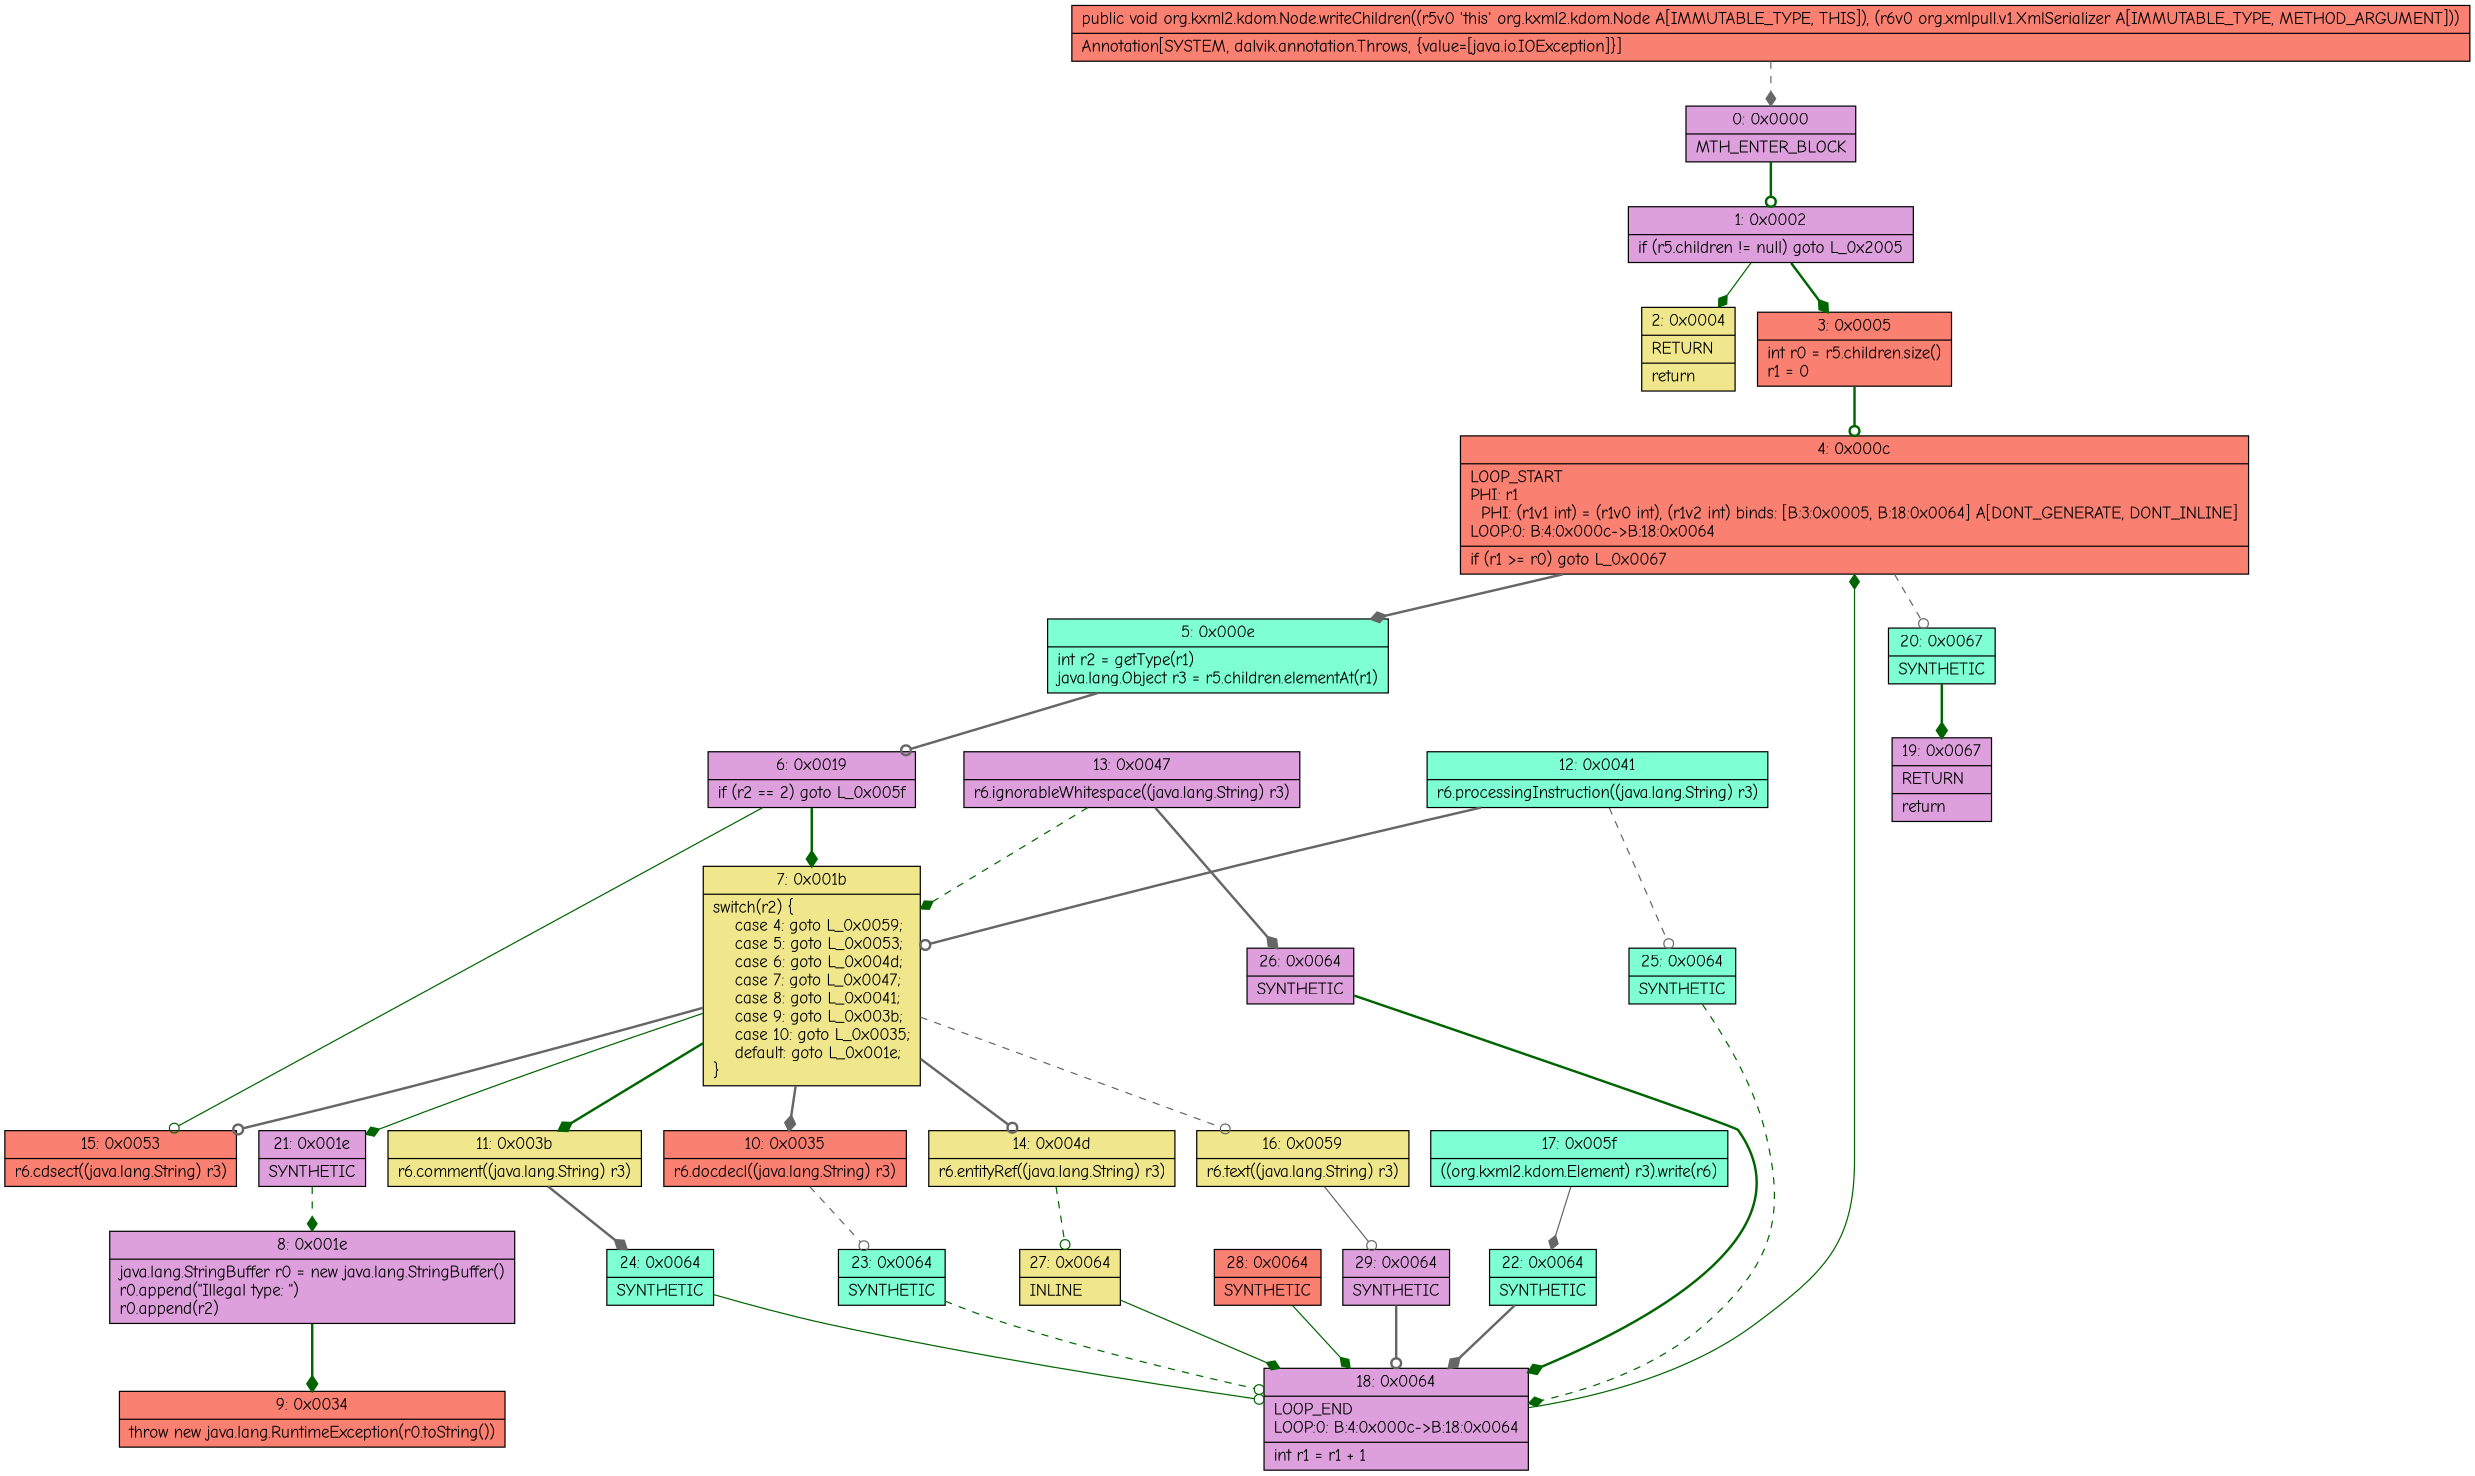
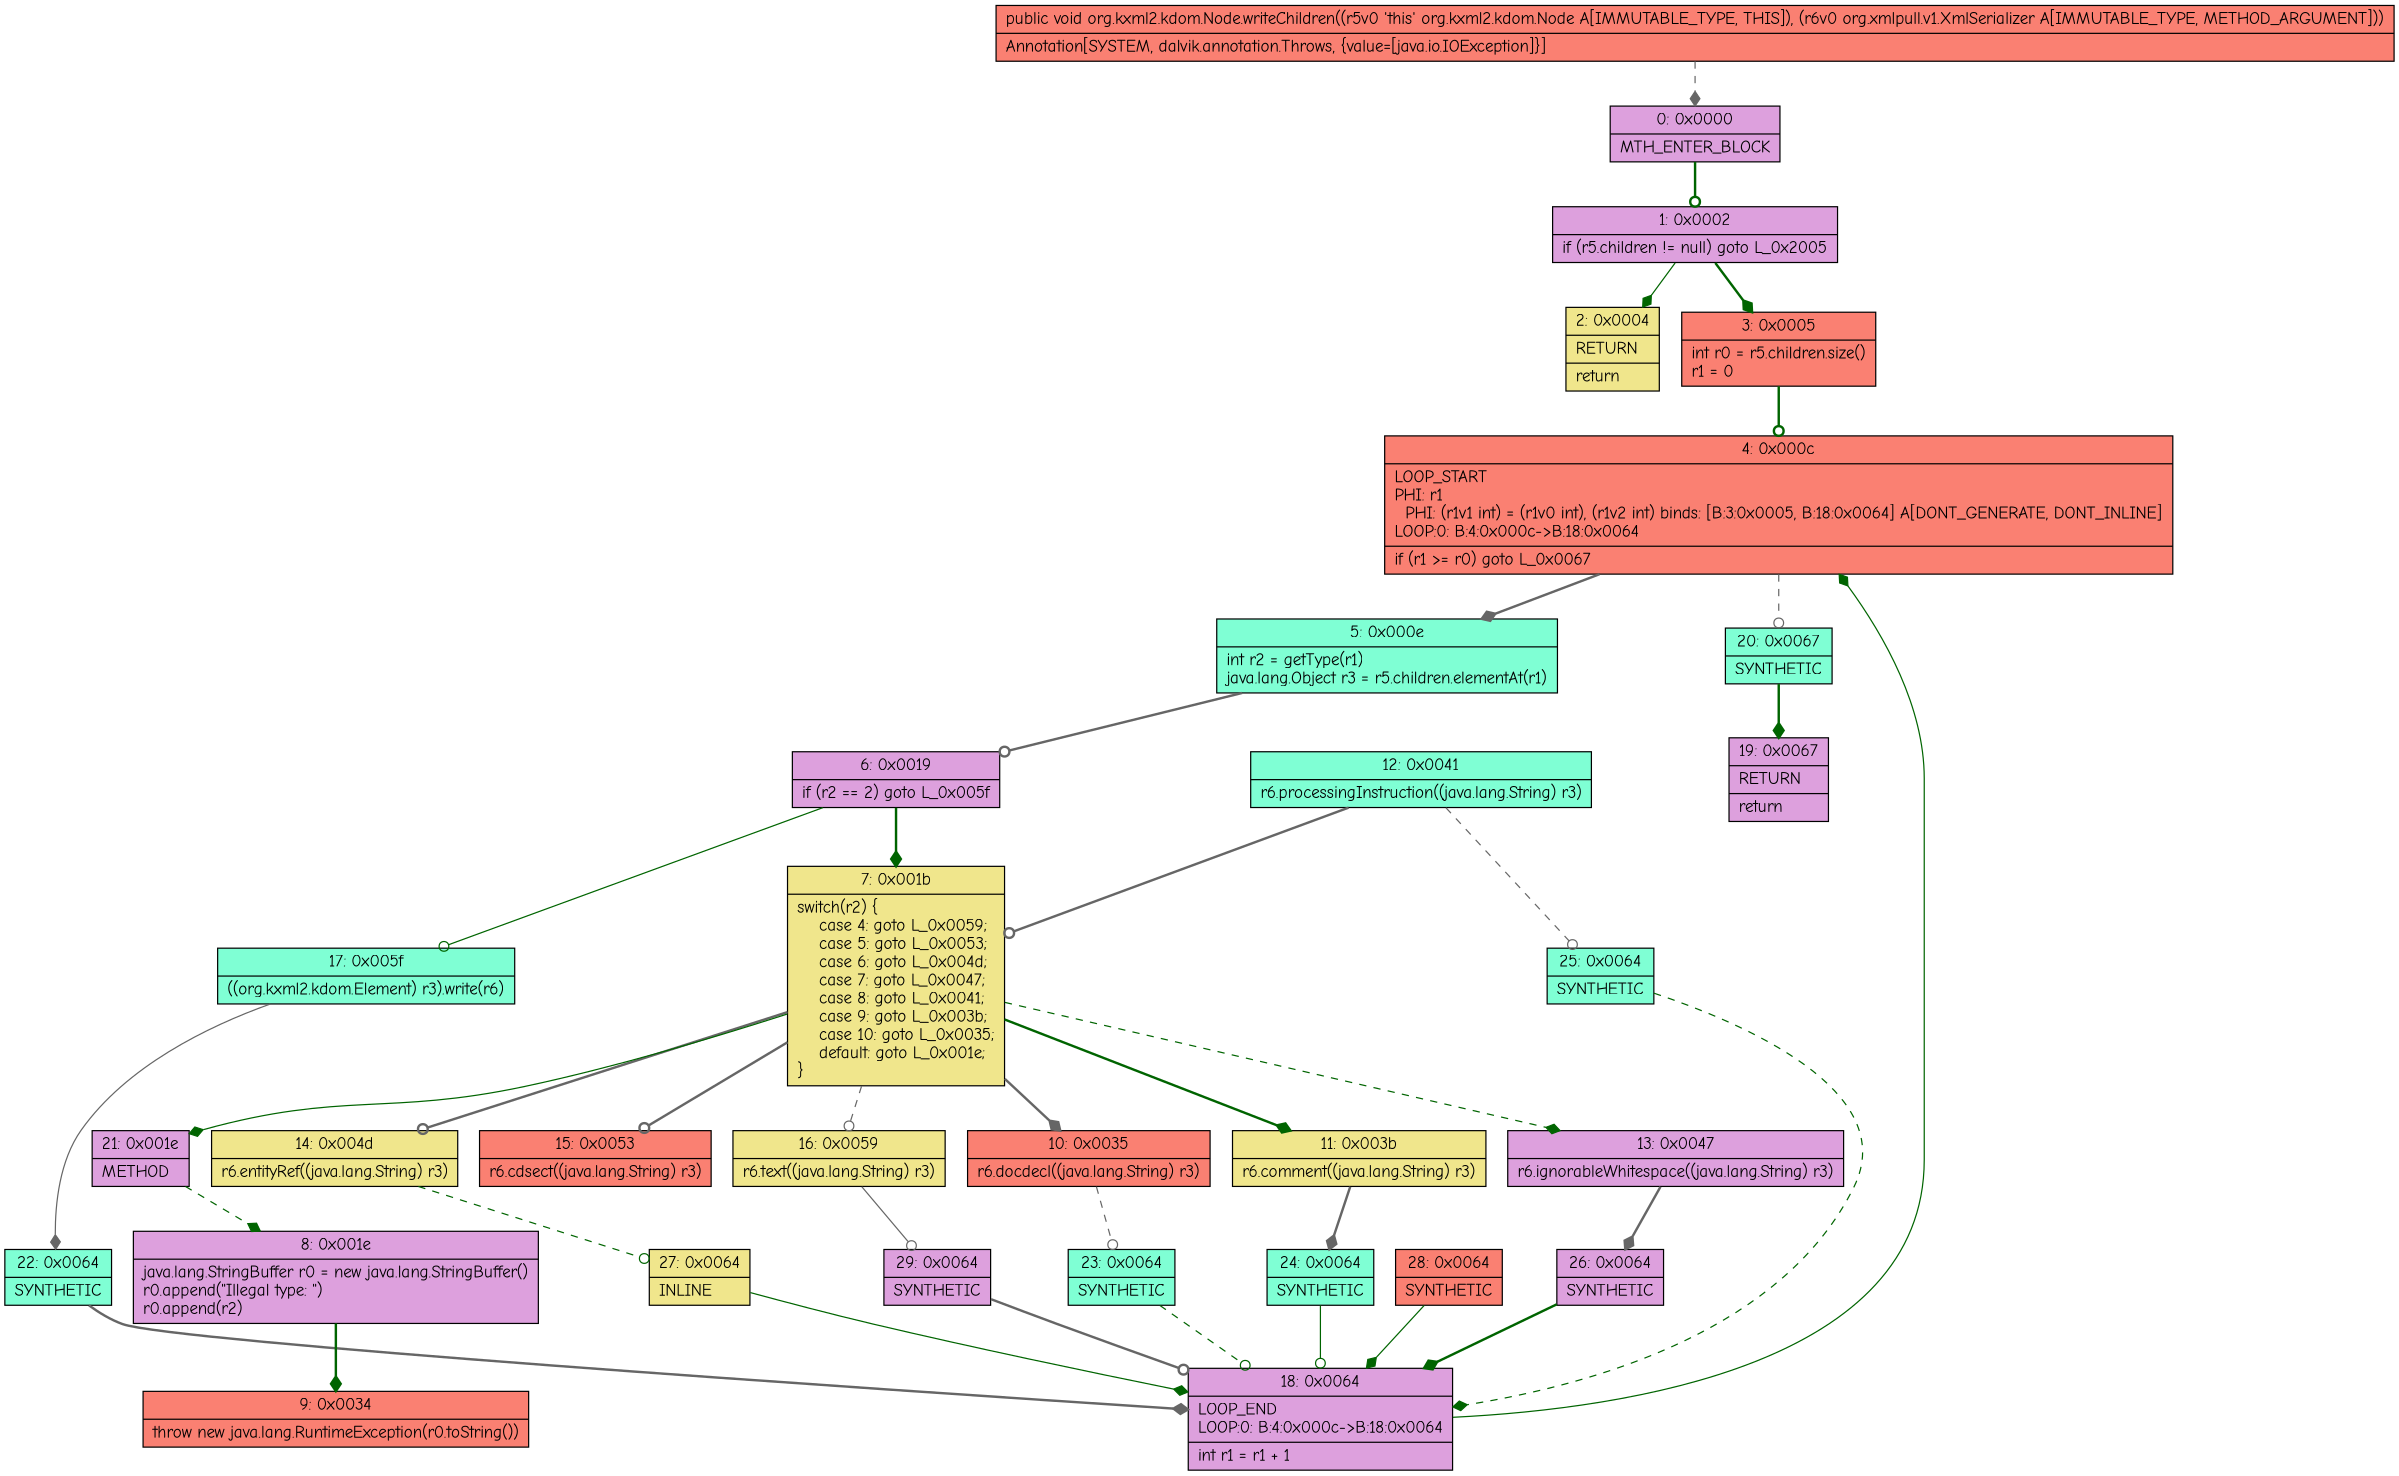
(1010, 854) -> (1275, 1065)
(471, 967) -> (636, 876)
(312, 1172) -> (136, 1172)
